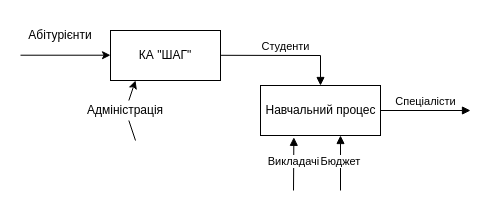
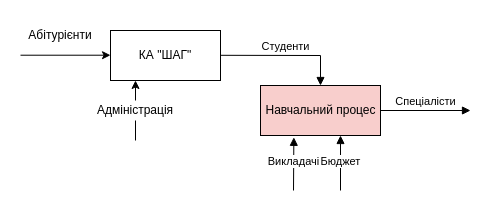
(126, 111) -> (136, 111)
(321, 111) -> (321, 111)
